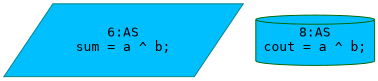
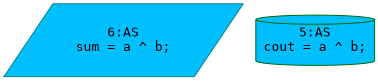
(315, 40) -> (315, 40)
